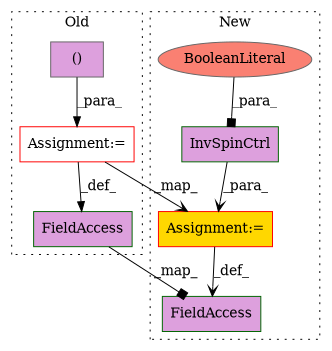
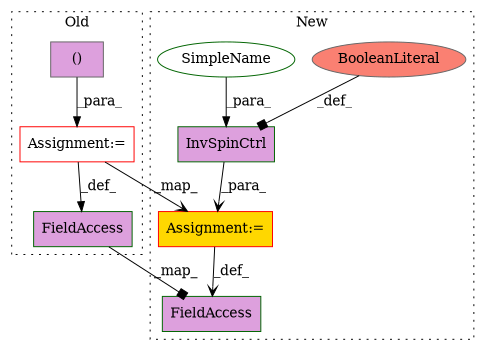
none -> (226, 59)
(254, 102) -> (335, 102)
